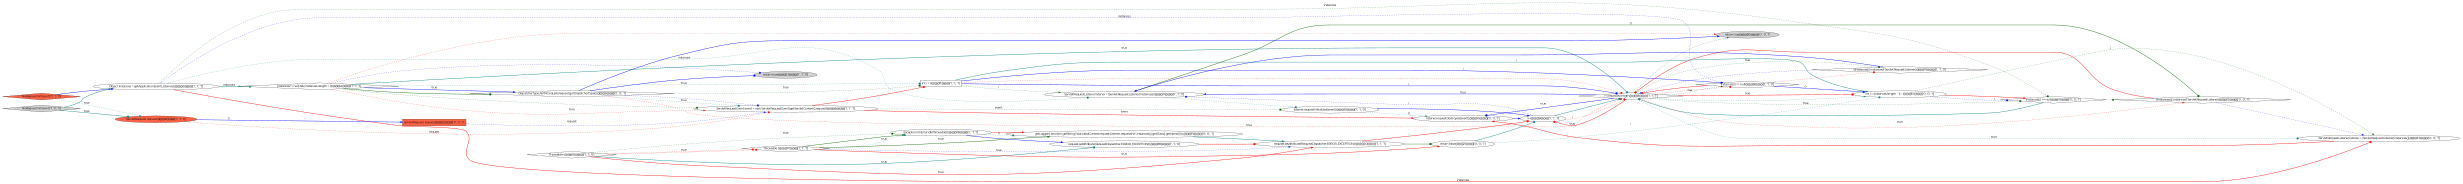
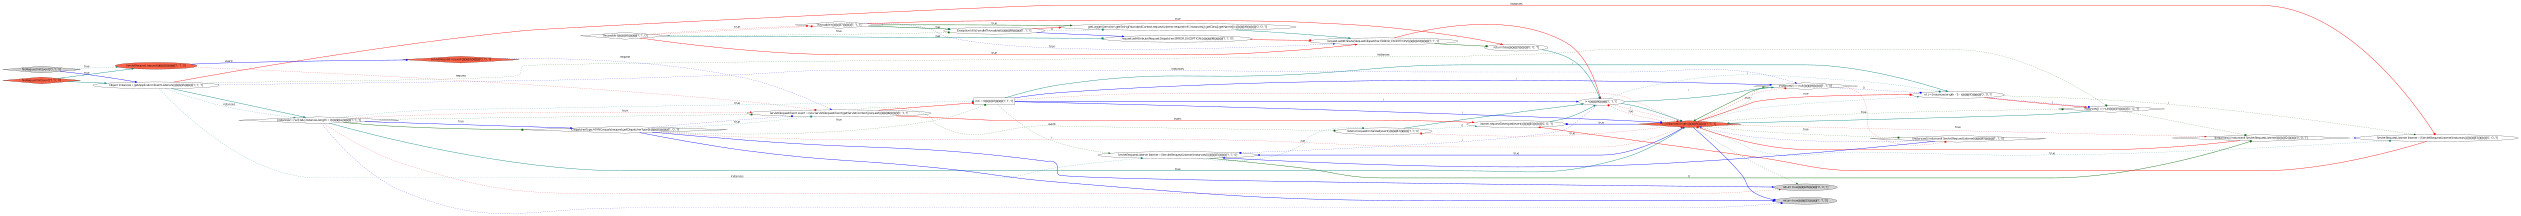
(1675, 88) -> (1731, 102)
(1818, 89) -> (1876, 90)
(1631, 96) -> (1689, 124)
(42, 97) -> (42, 70)
none -> (1698, 97)
none -> (1296, 101)
(42, 109) -> (42, 80)
(1452, 110) -> (1484, 117)
(94, 113) -> (95, 74)
(1842, 116) -> (1910, 119)
(229, 119) -> (229, 61)
(1515, 119) -> (1572, 116)
(1593, 119) -> (1639, 116)
(434, 122) -> (461, 60)
(1686, 125) -> (1781, 76)
none -> (1547, 136)
none -> (1733, 165)
